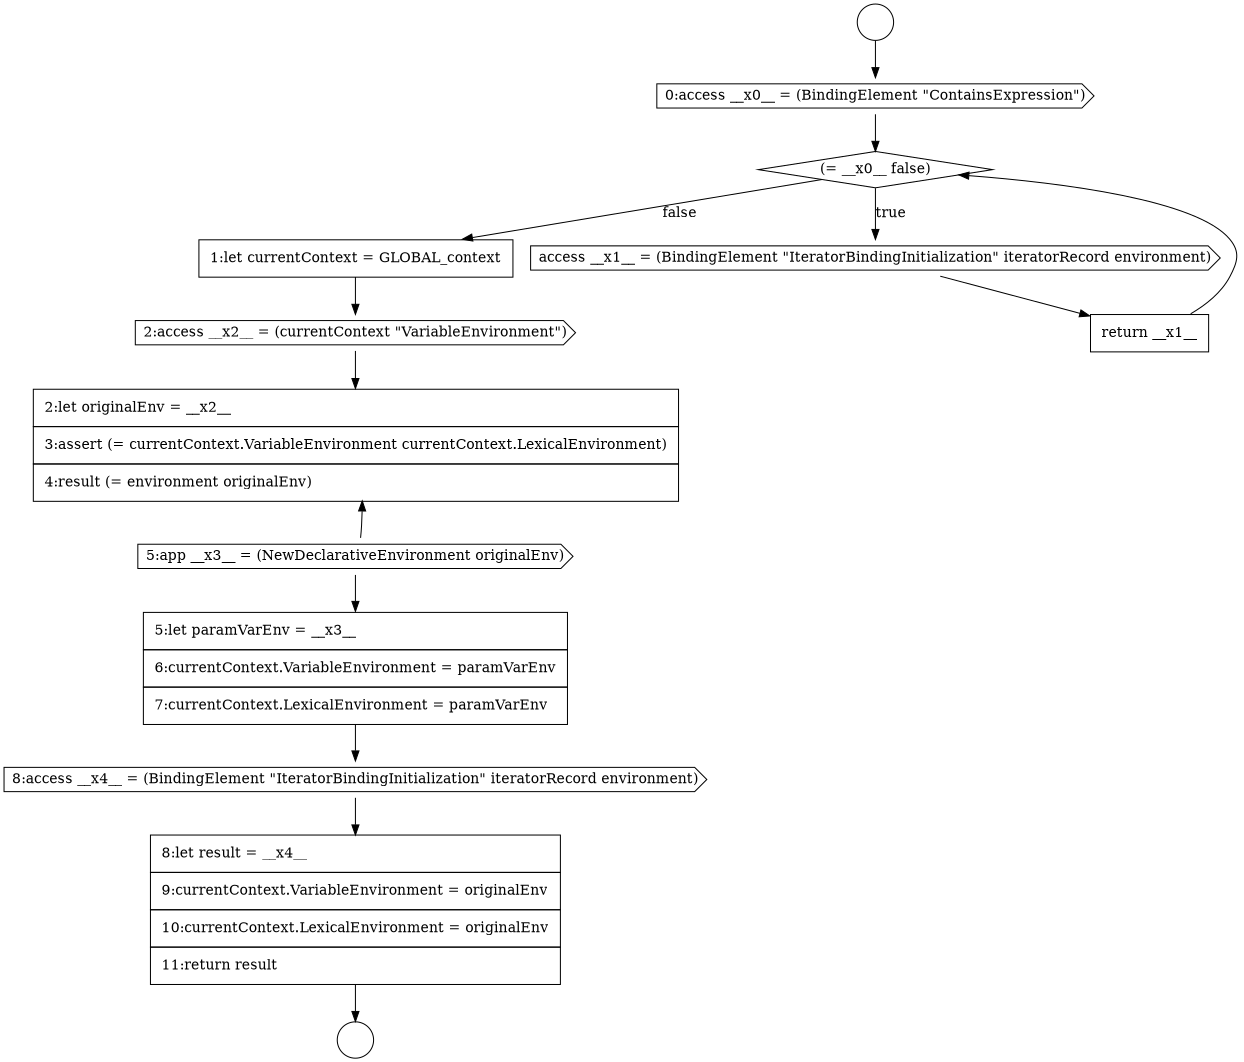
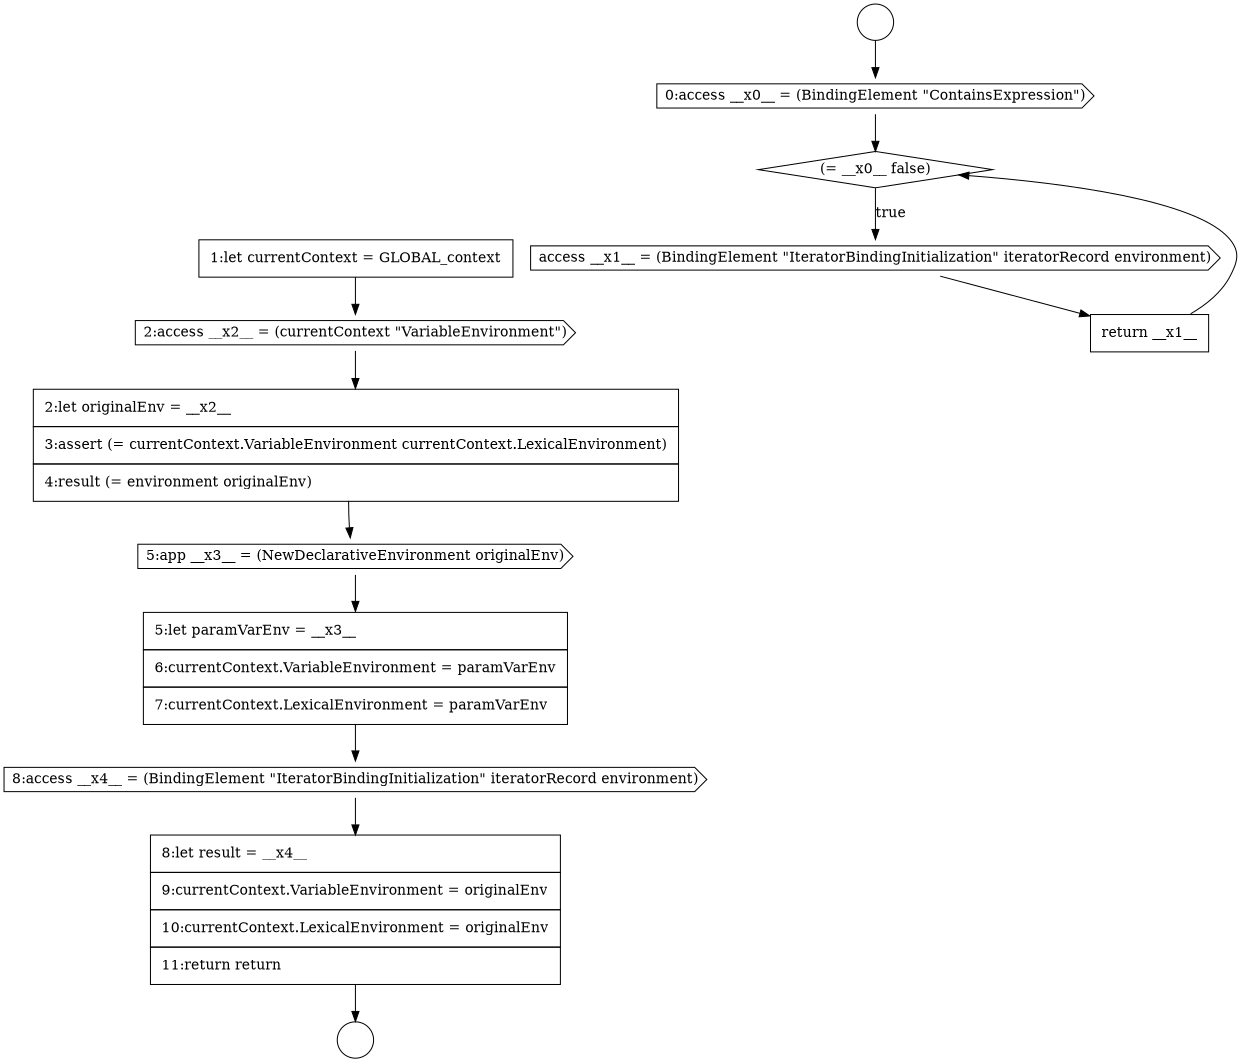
(647, 209) -> none
(362, 525) -> (349, 514)
(220, 965) -> (222, 965)
